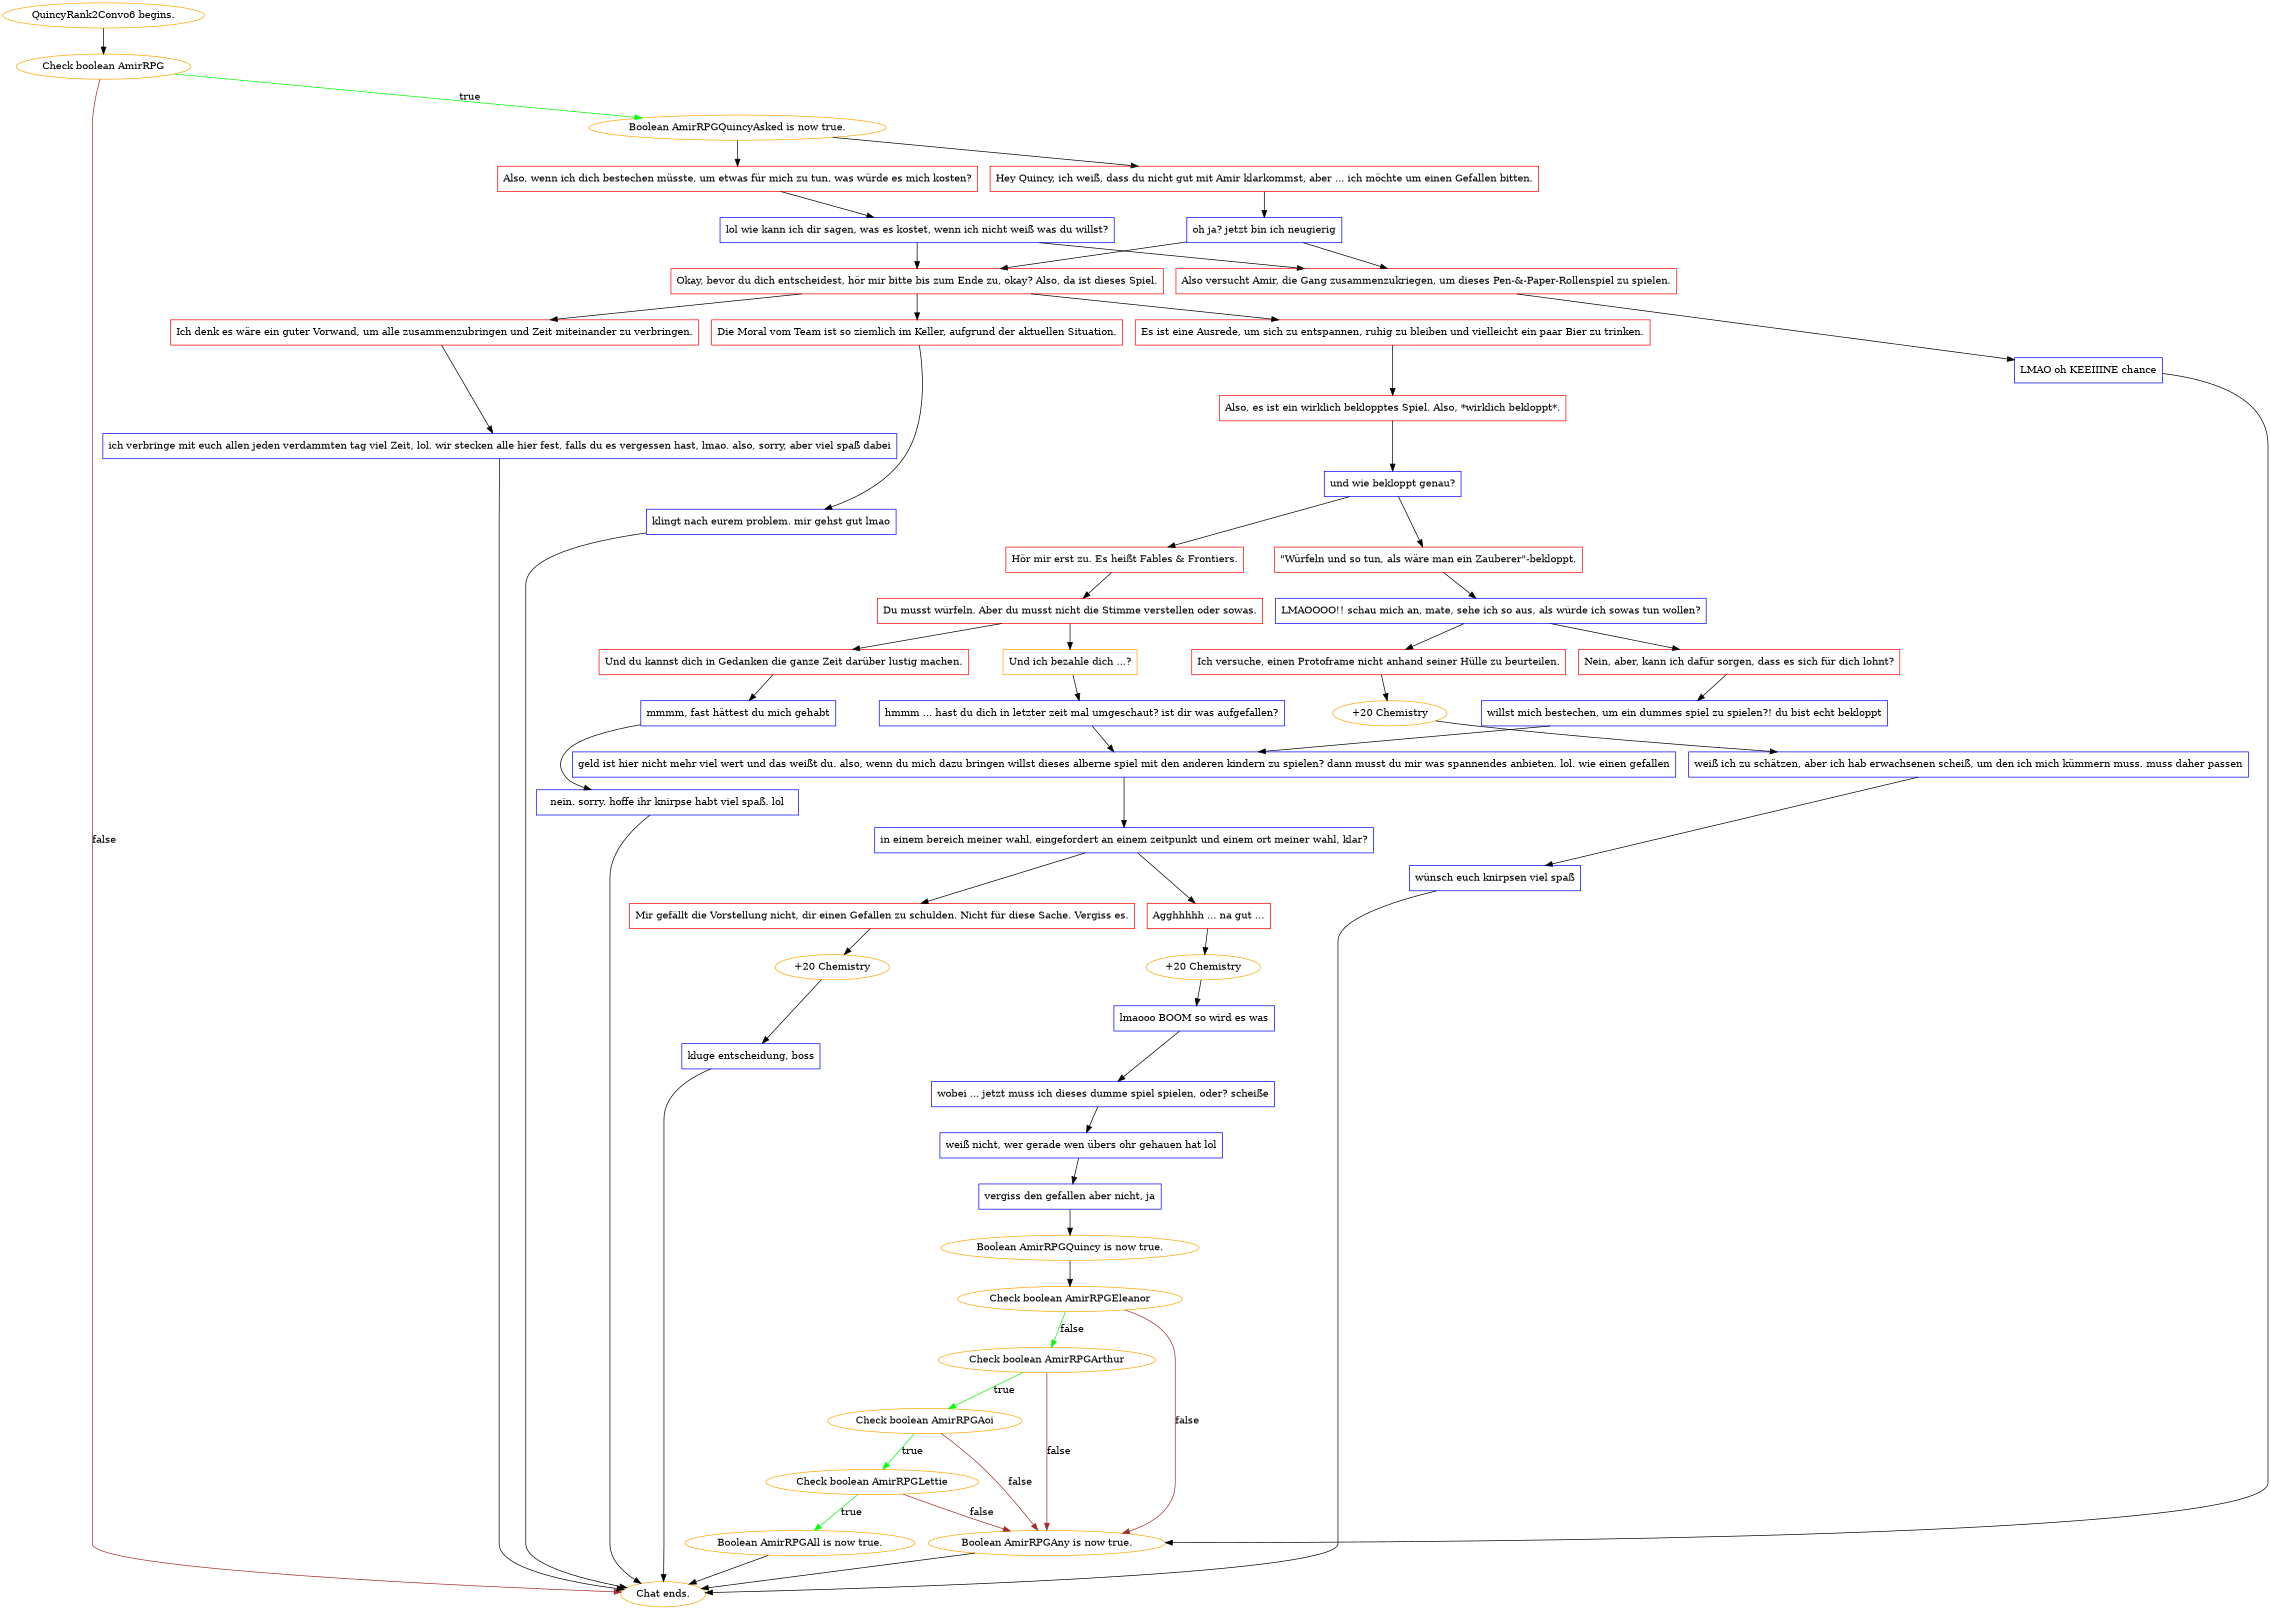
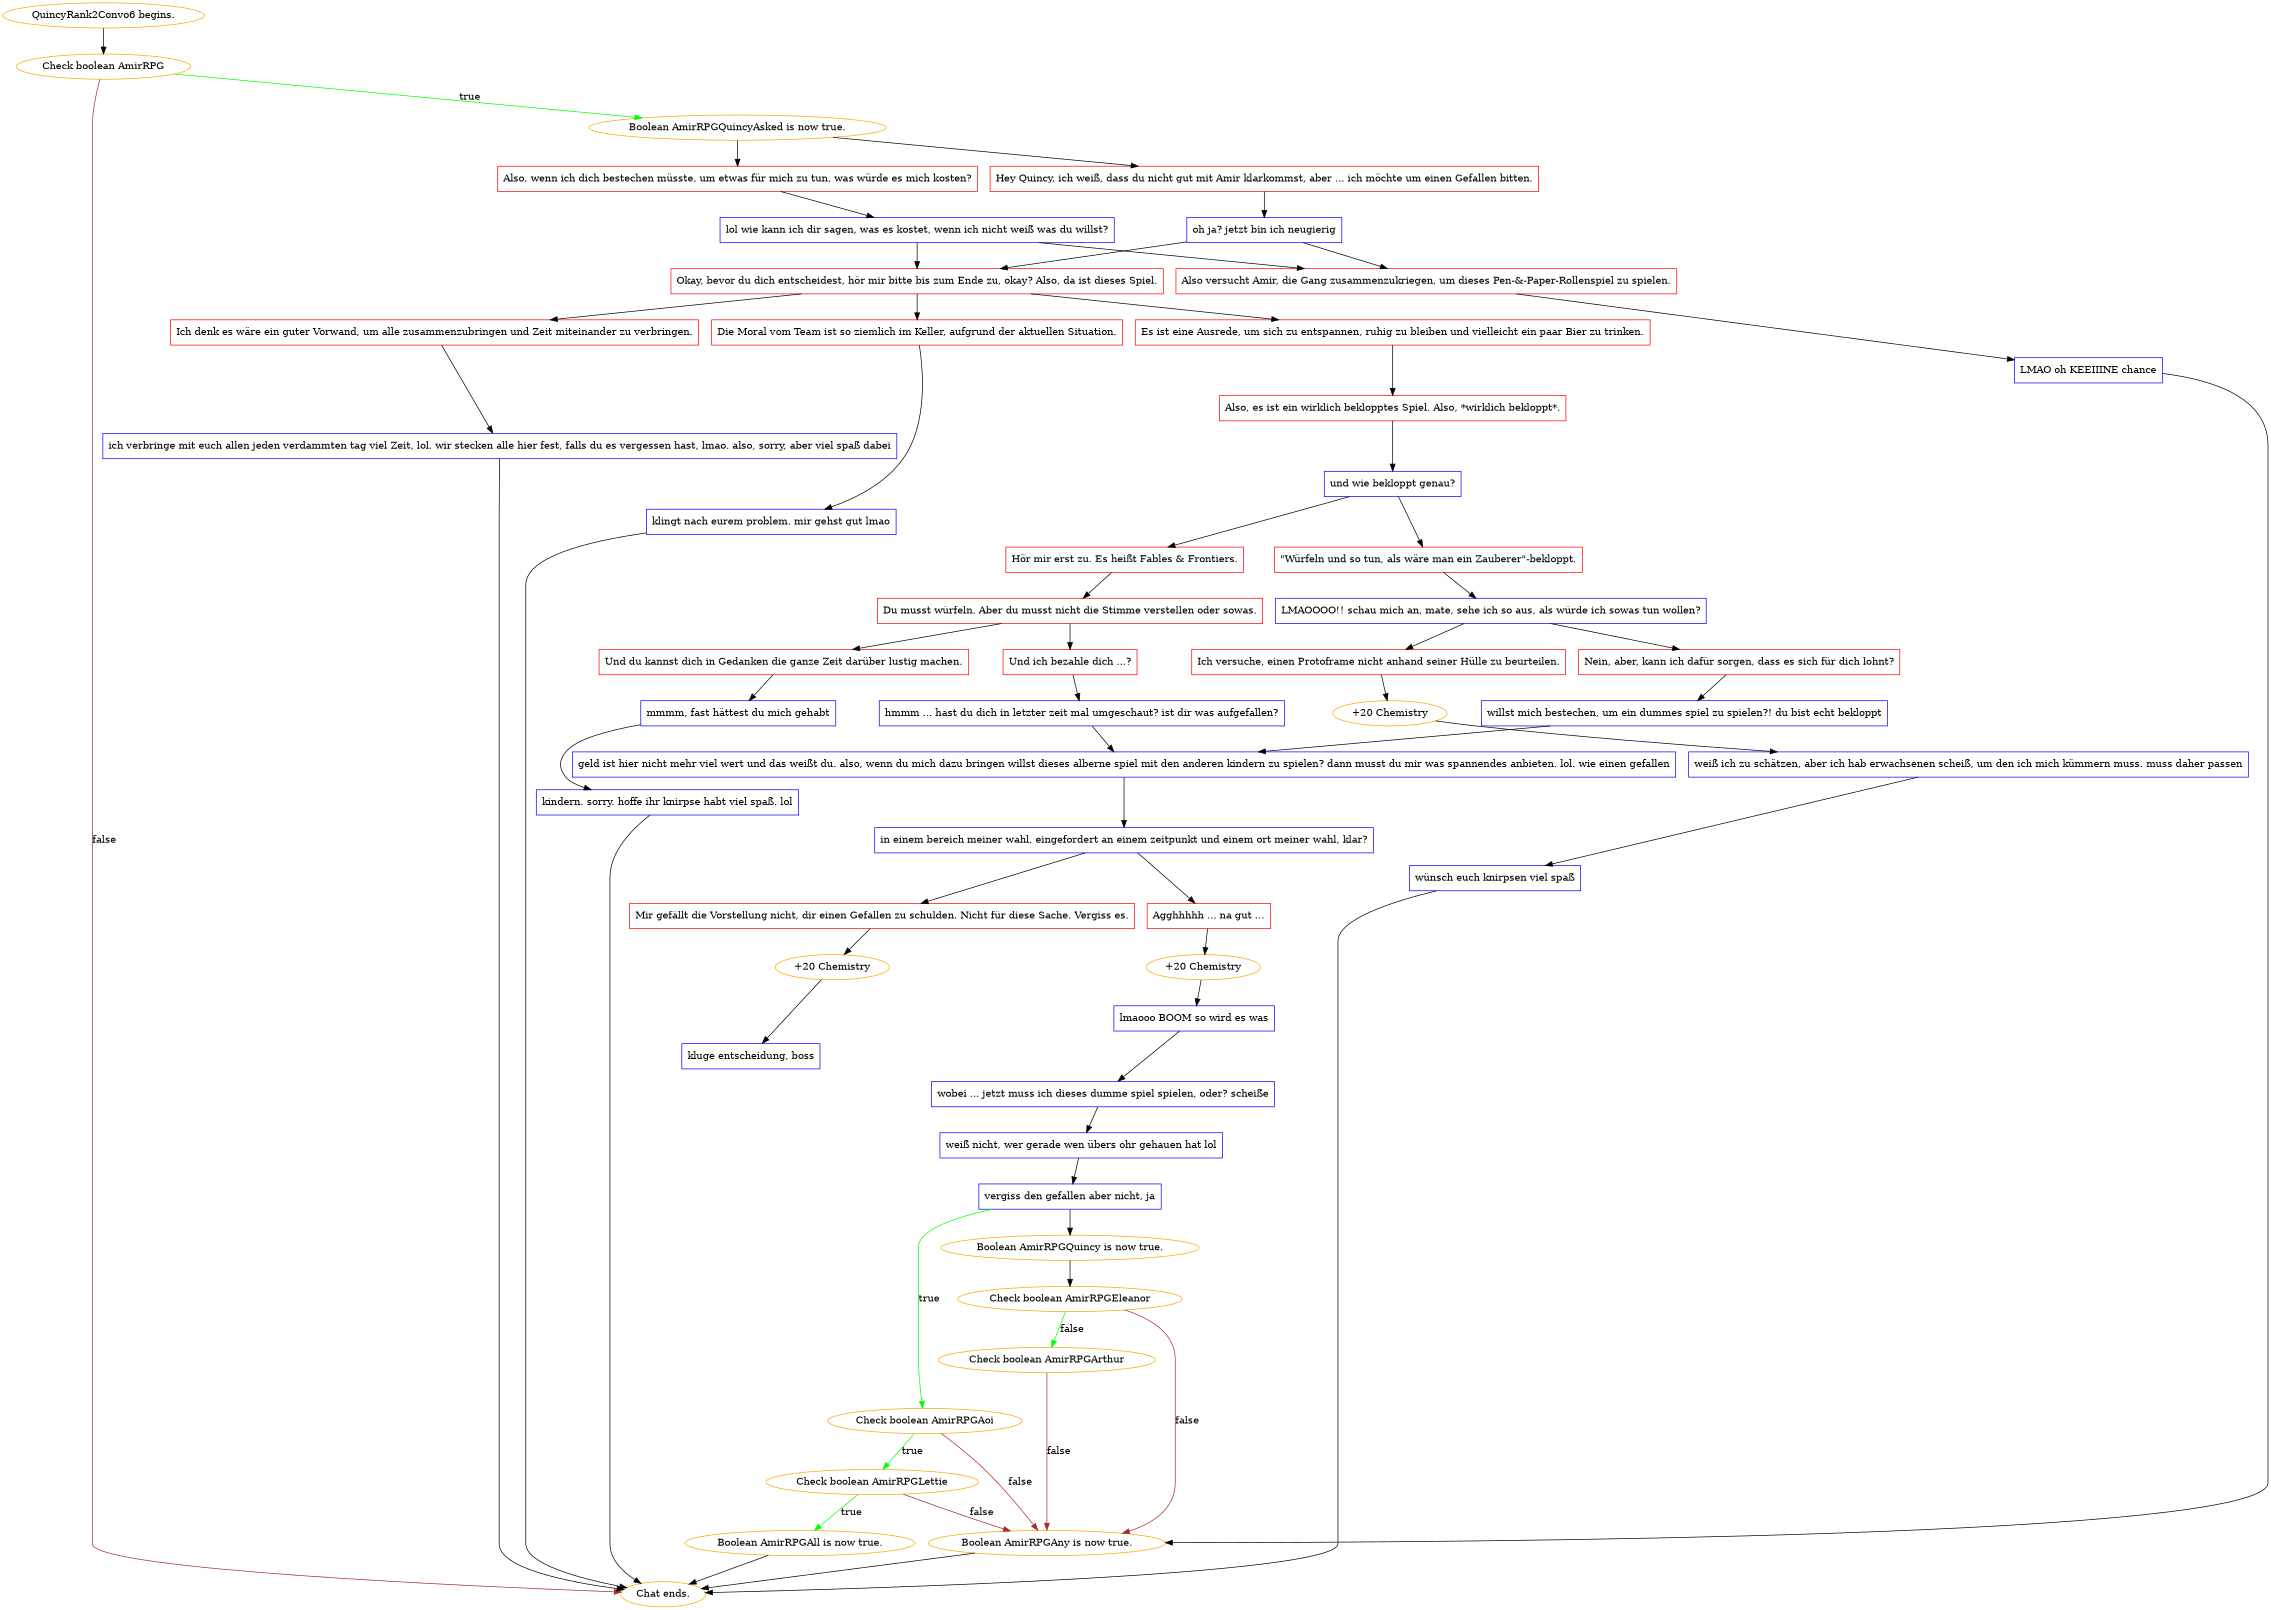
(1070, 662) -> (1070, 662)
(667, 802) -> (667, 802)
(664, 1310) -> none
(989, 1389) -> (919, 1281)
